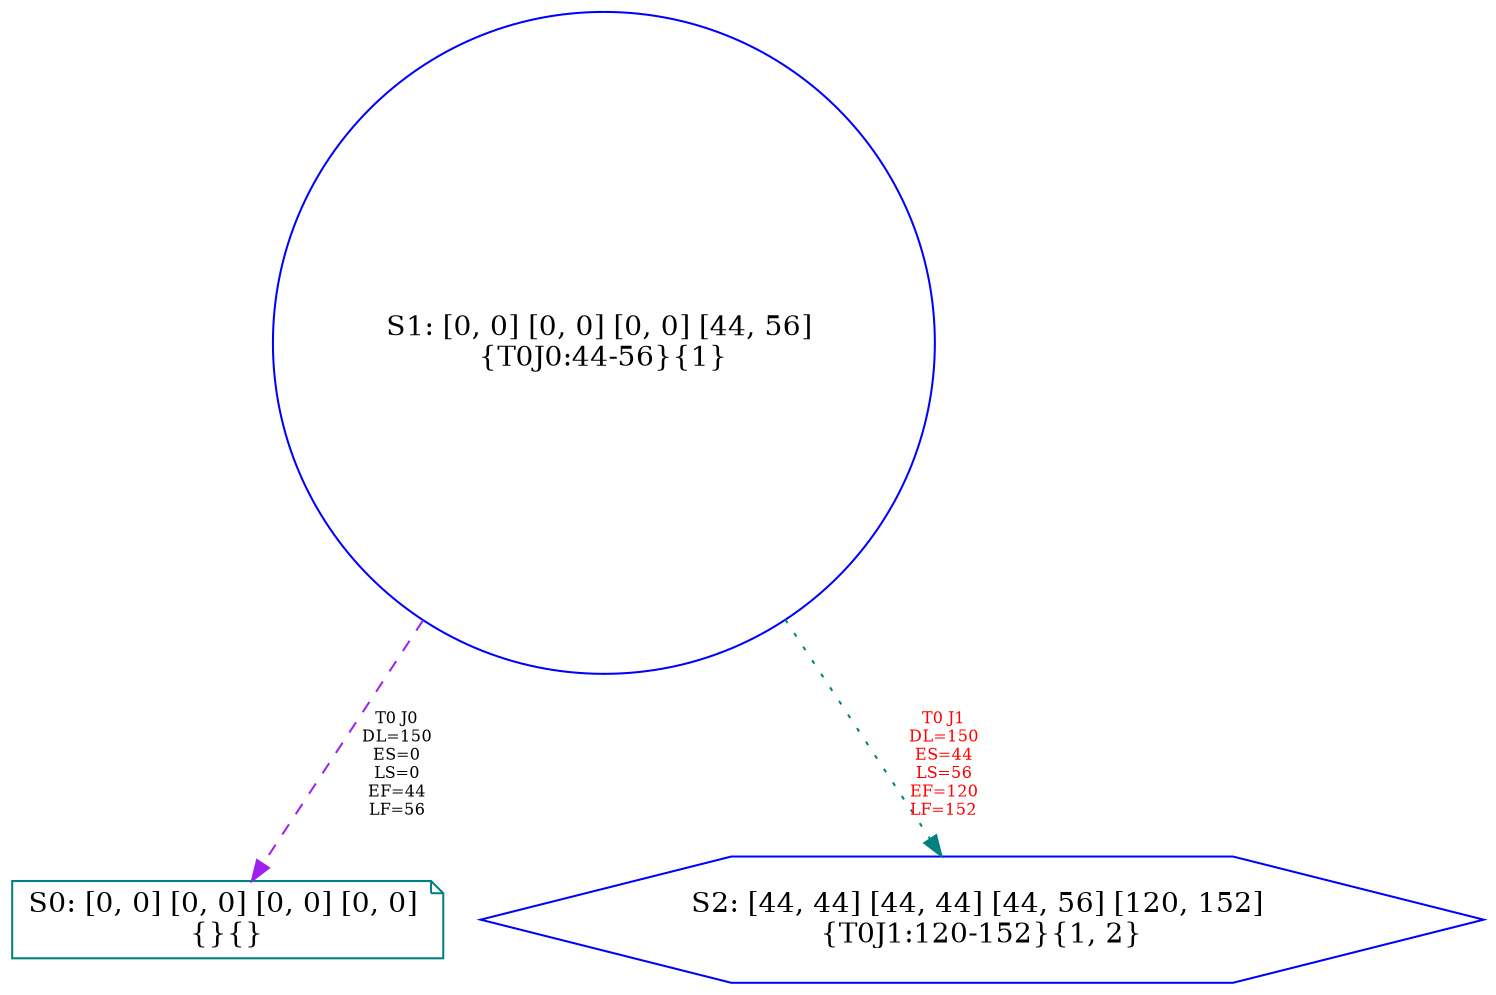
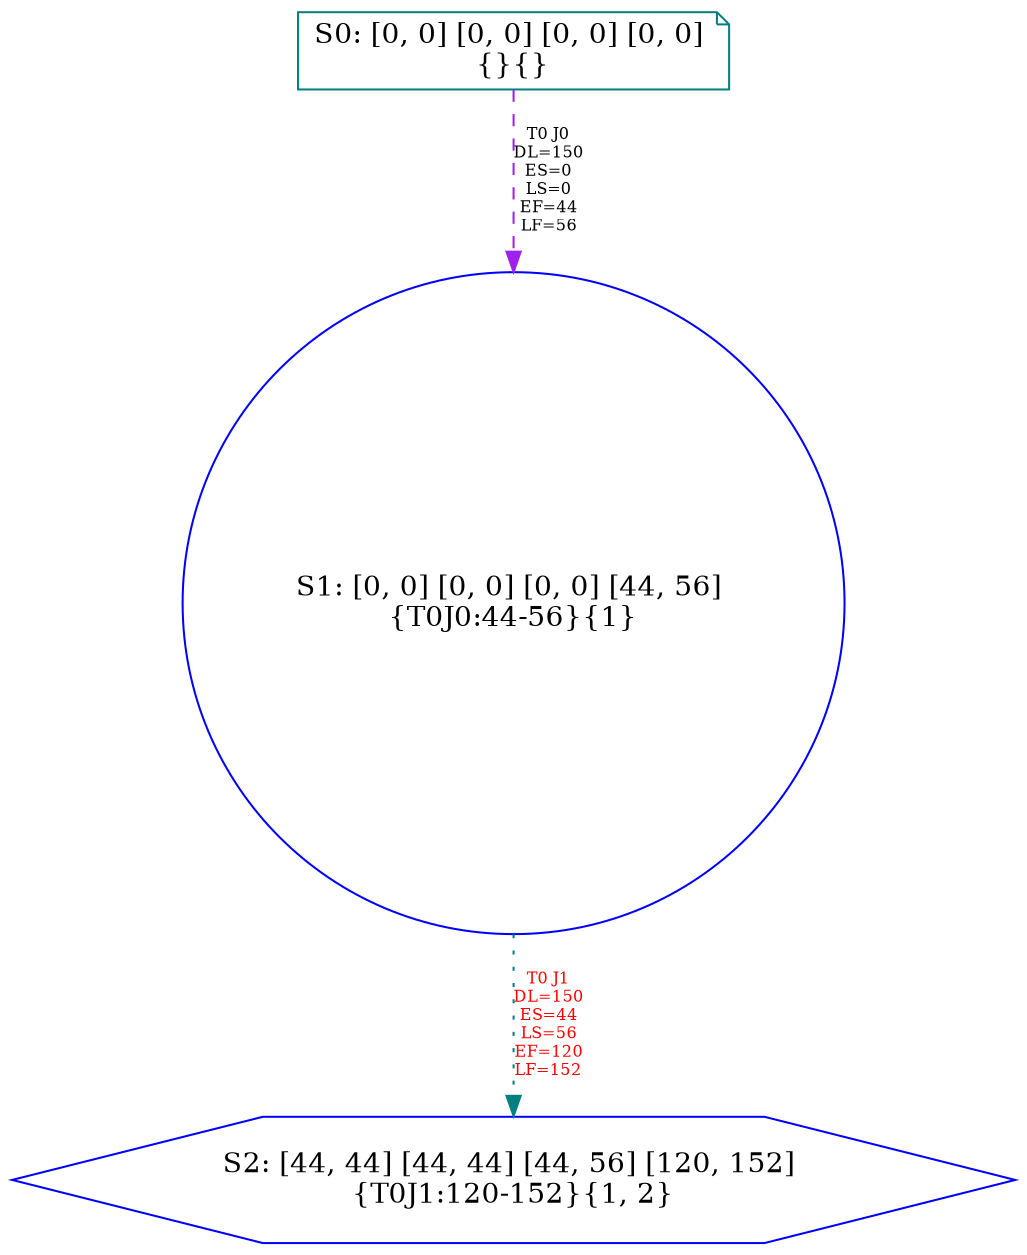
(343, 742) -> (514, 171)
